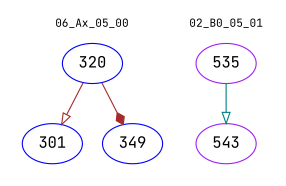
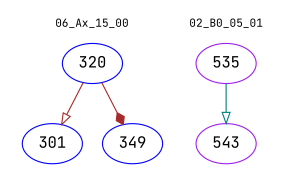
(92, 24) -> (92, 24)
